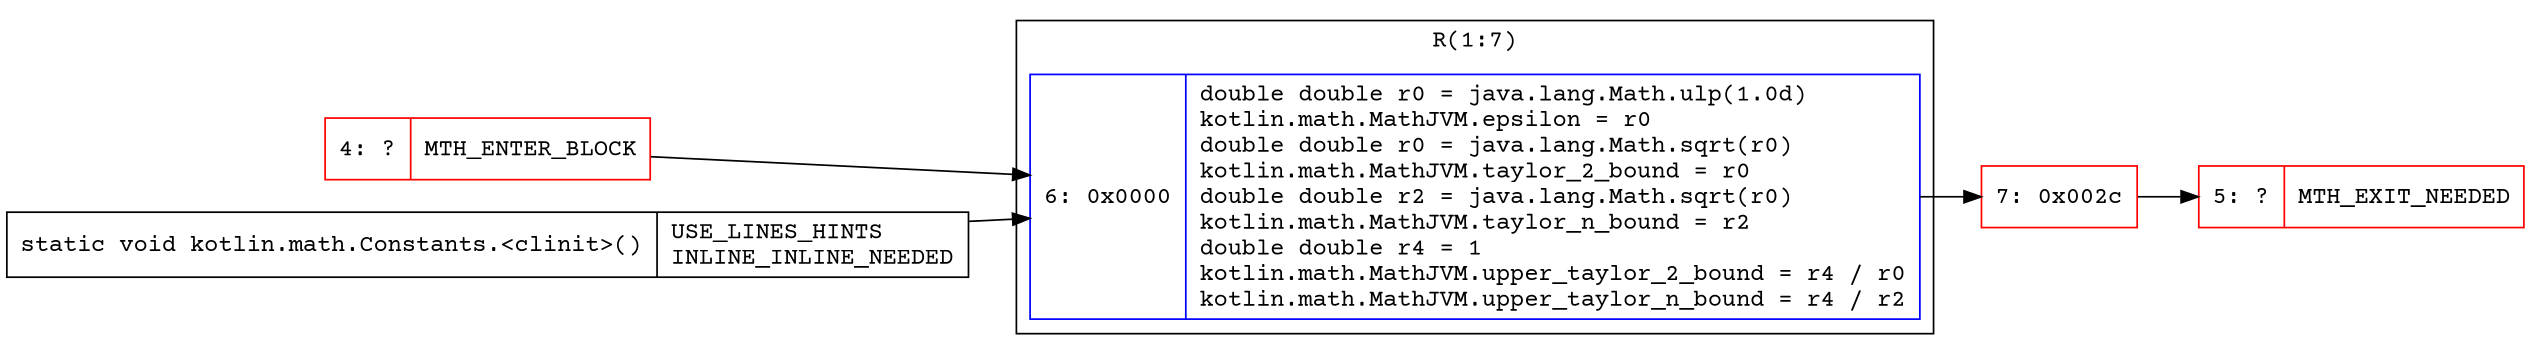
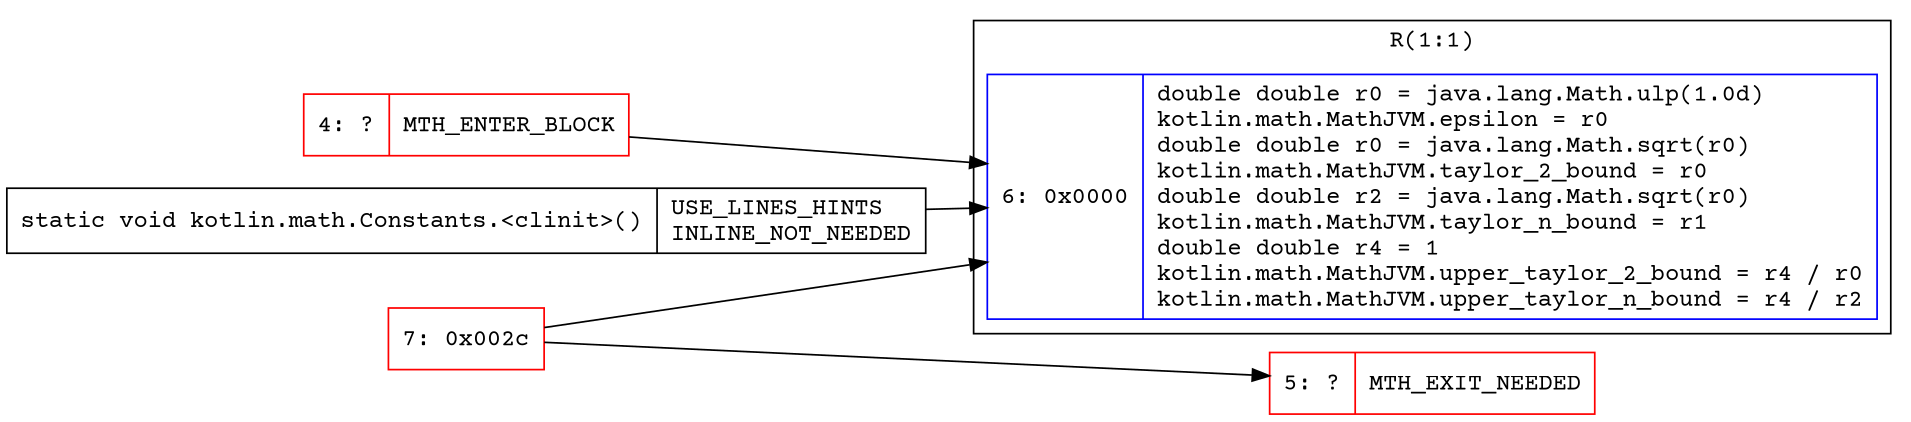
(1475, 40) -> (1432, 40)
(1944, 197) -> (757, 296)
(1475, 222) -> (1432, 222)
(813, 257) -> (791, 233)
